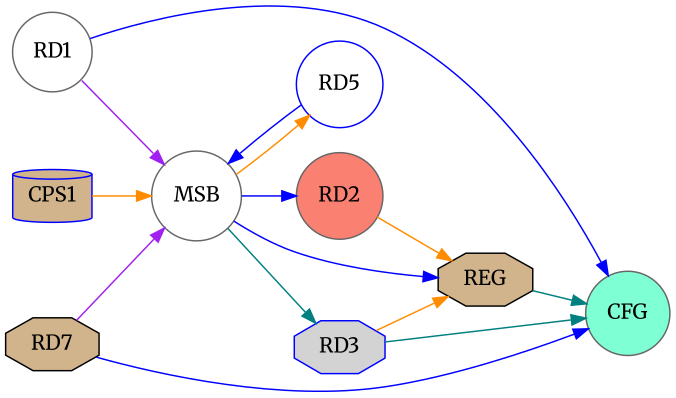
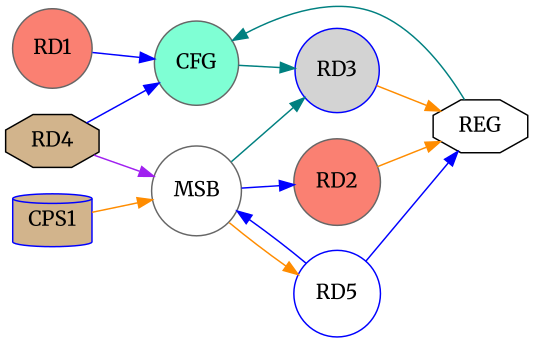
(52, 52) -> (52, 48)
(118, 117) -> none
(325, 261) -> (407, 212)
(485, 280) -> (480, 126)
(478, 331) -> (259, 66)
(52, 344) -> (52, 141)
(340, 347) -> (337, 70)
